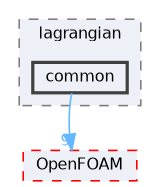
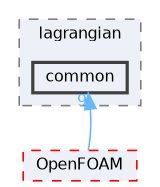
(69, 116) -> (91, 130)
